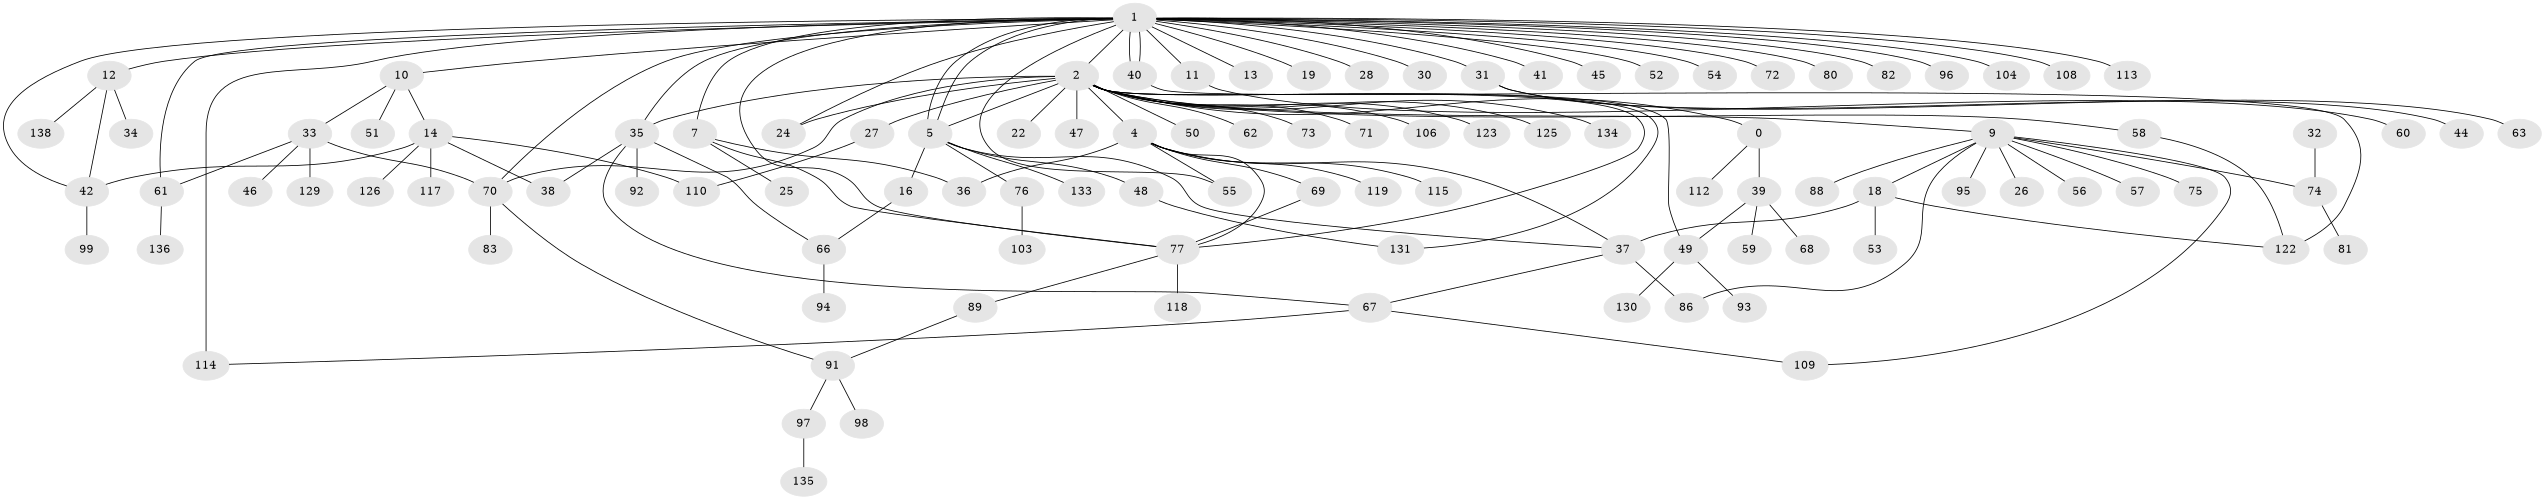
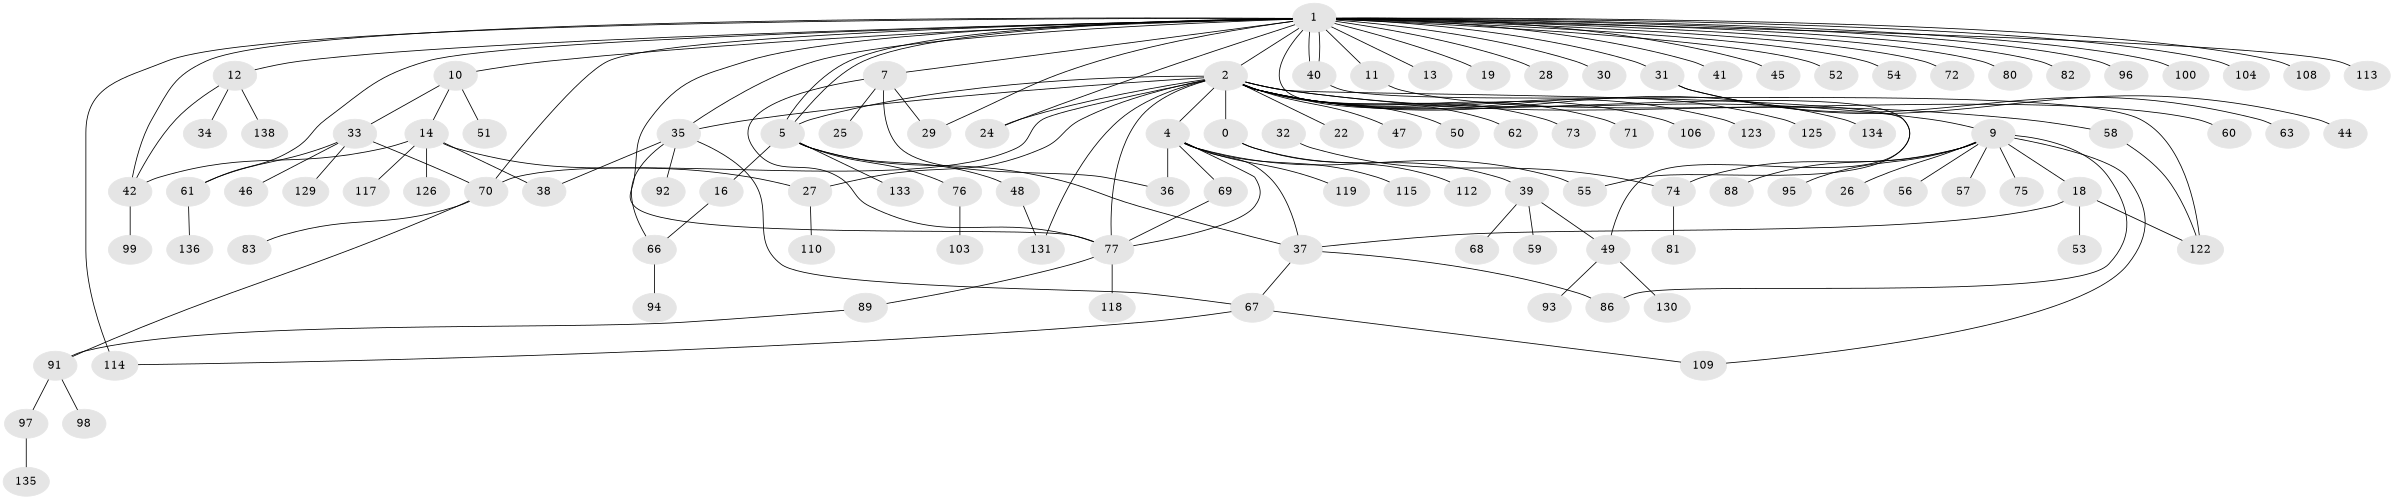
none -> (2186, 76)
none -> (929, 134)
(567, 154) -> (555, 166)
